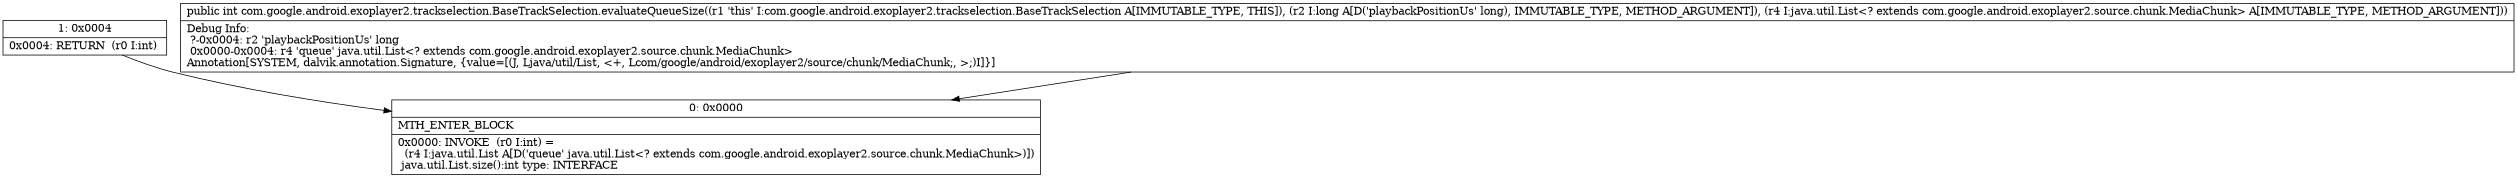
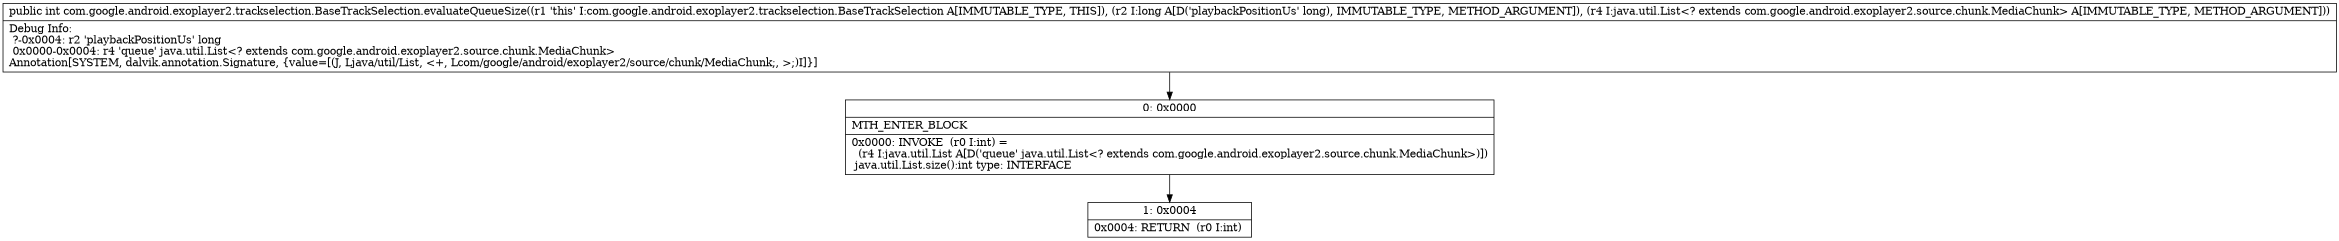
(252, 89) -> (1170, 185)
